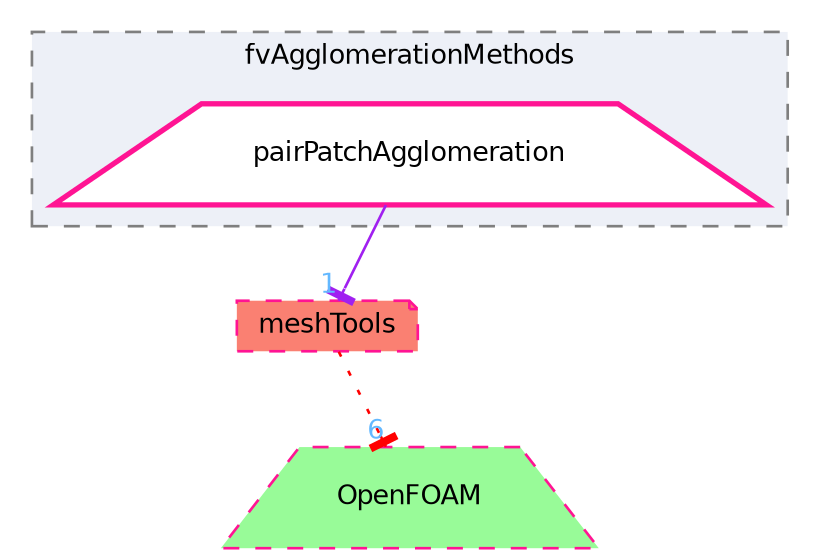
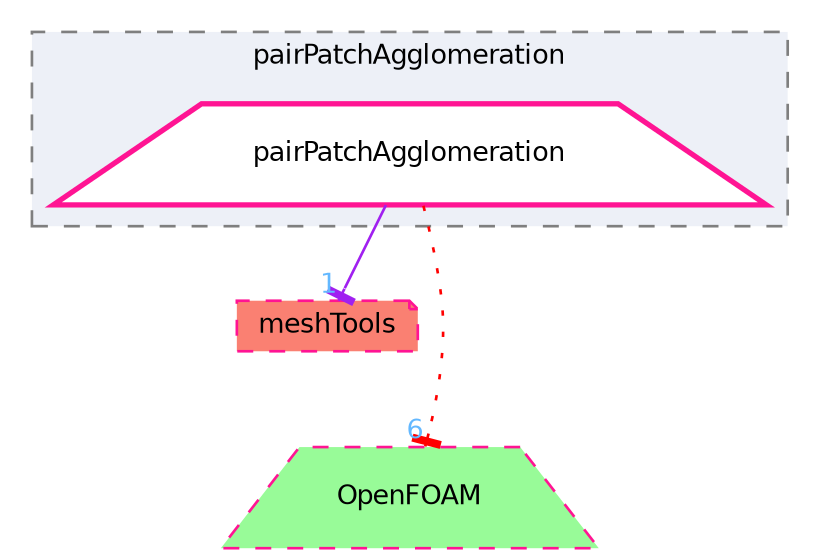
(410, 57) -> (410, 57)
(359, 393) -> (443, 319)
